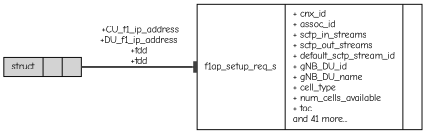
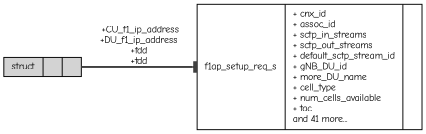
(328, 77) -> (330, 77)
